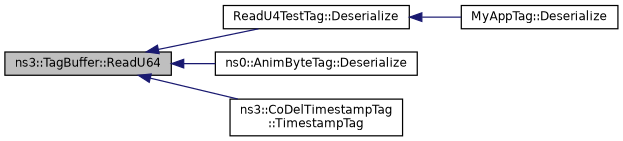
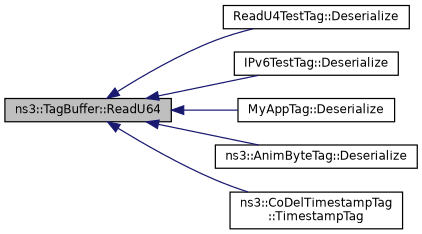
(442, 17) -> (211, 110)
(316, 64) -> (316, 157)
none -> (316, 64)
